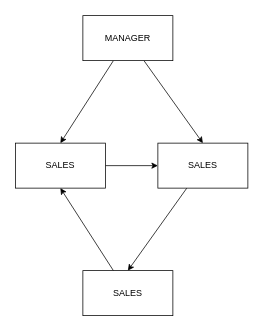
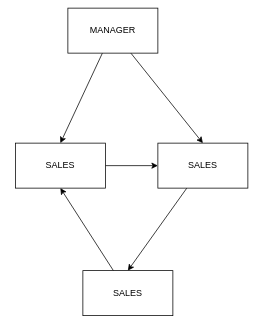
(128, 38) -> (113, 30)
